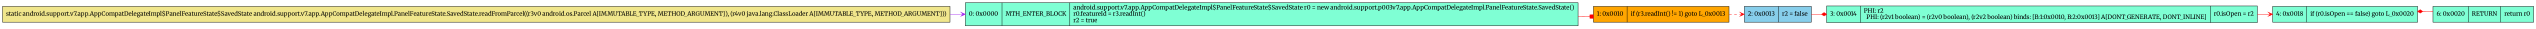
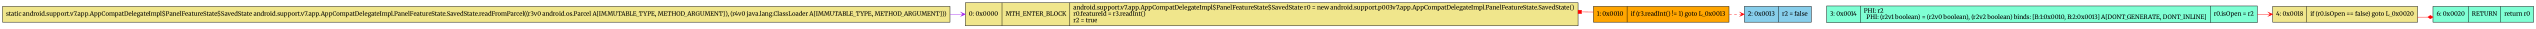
(2428, 11) -> (2423, 17)
(1272, 14) -> (1272, 14)
(1816, 14) -> none
(2345, 14) -> (2345, 14)
(1584, 17) -> (1588, 12)
